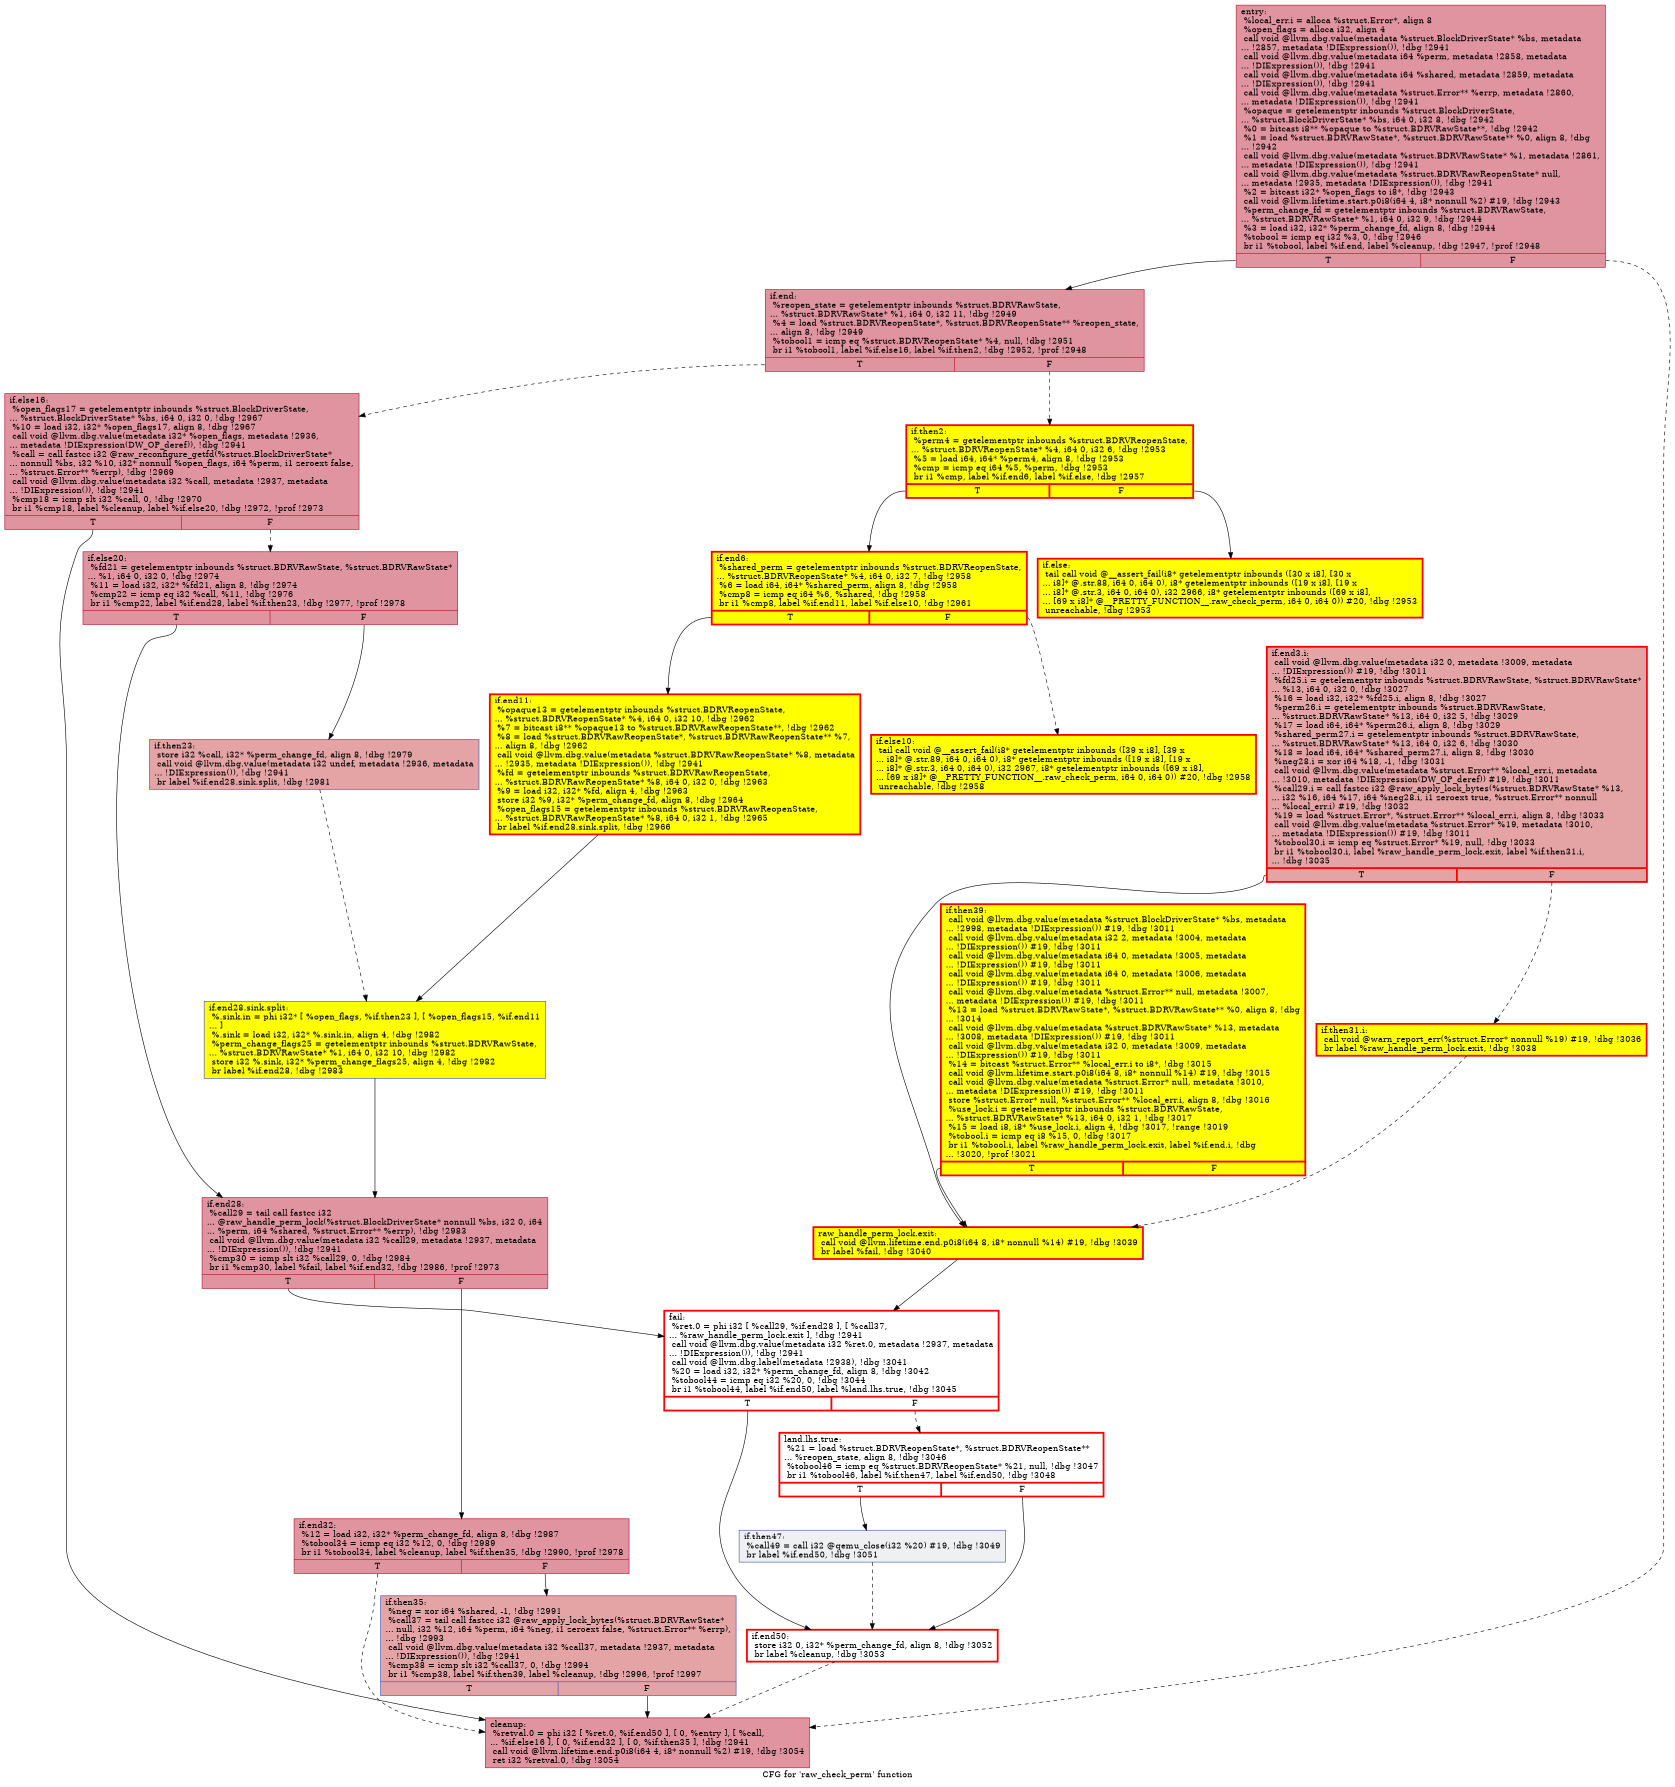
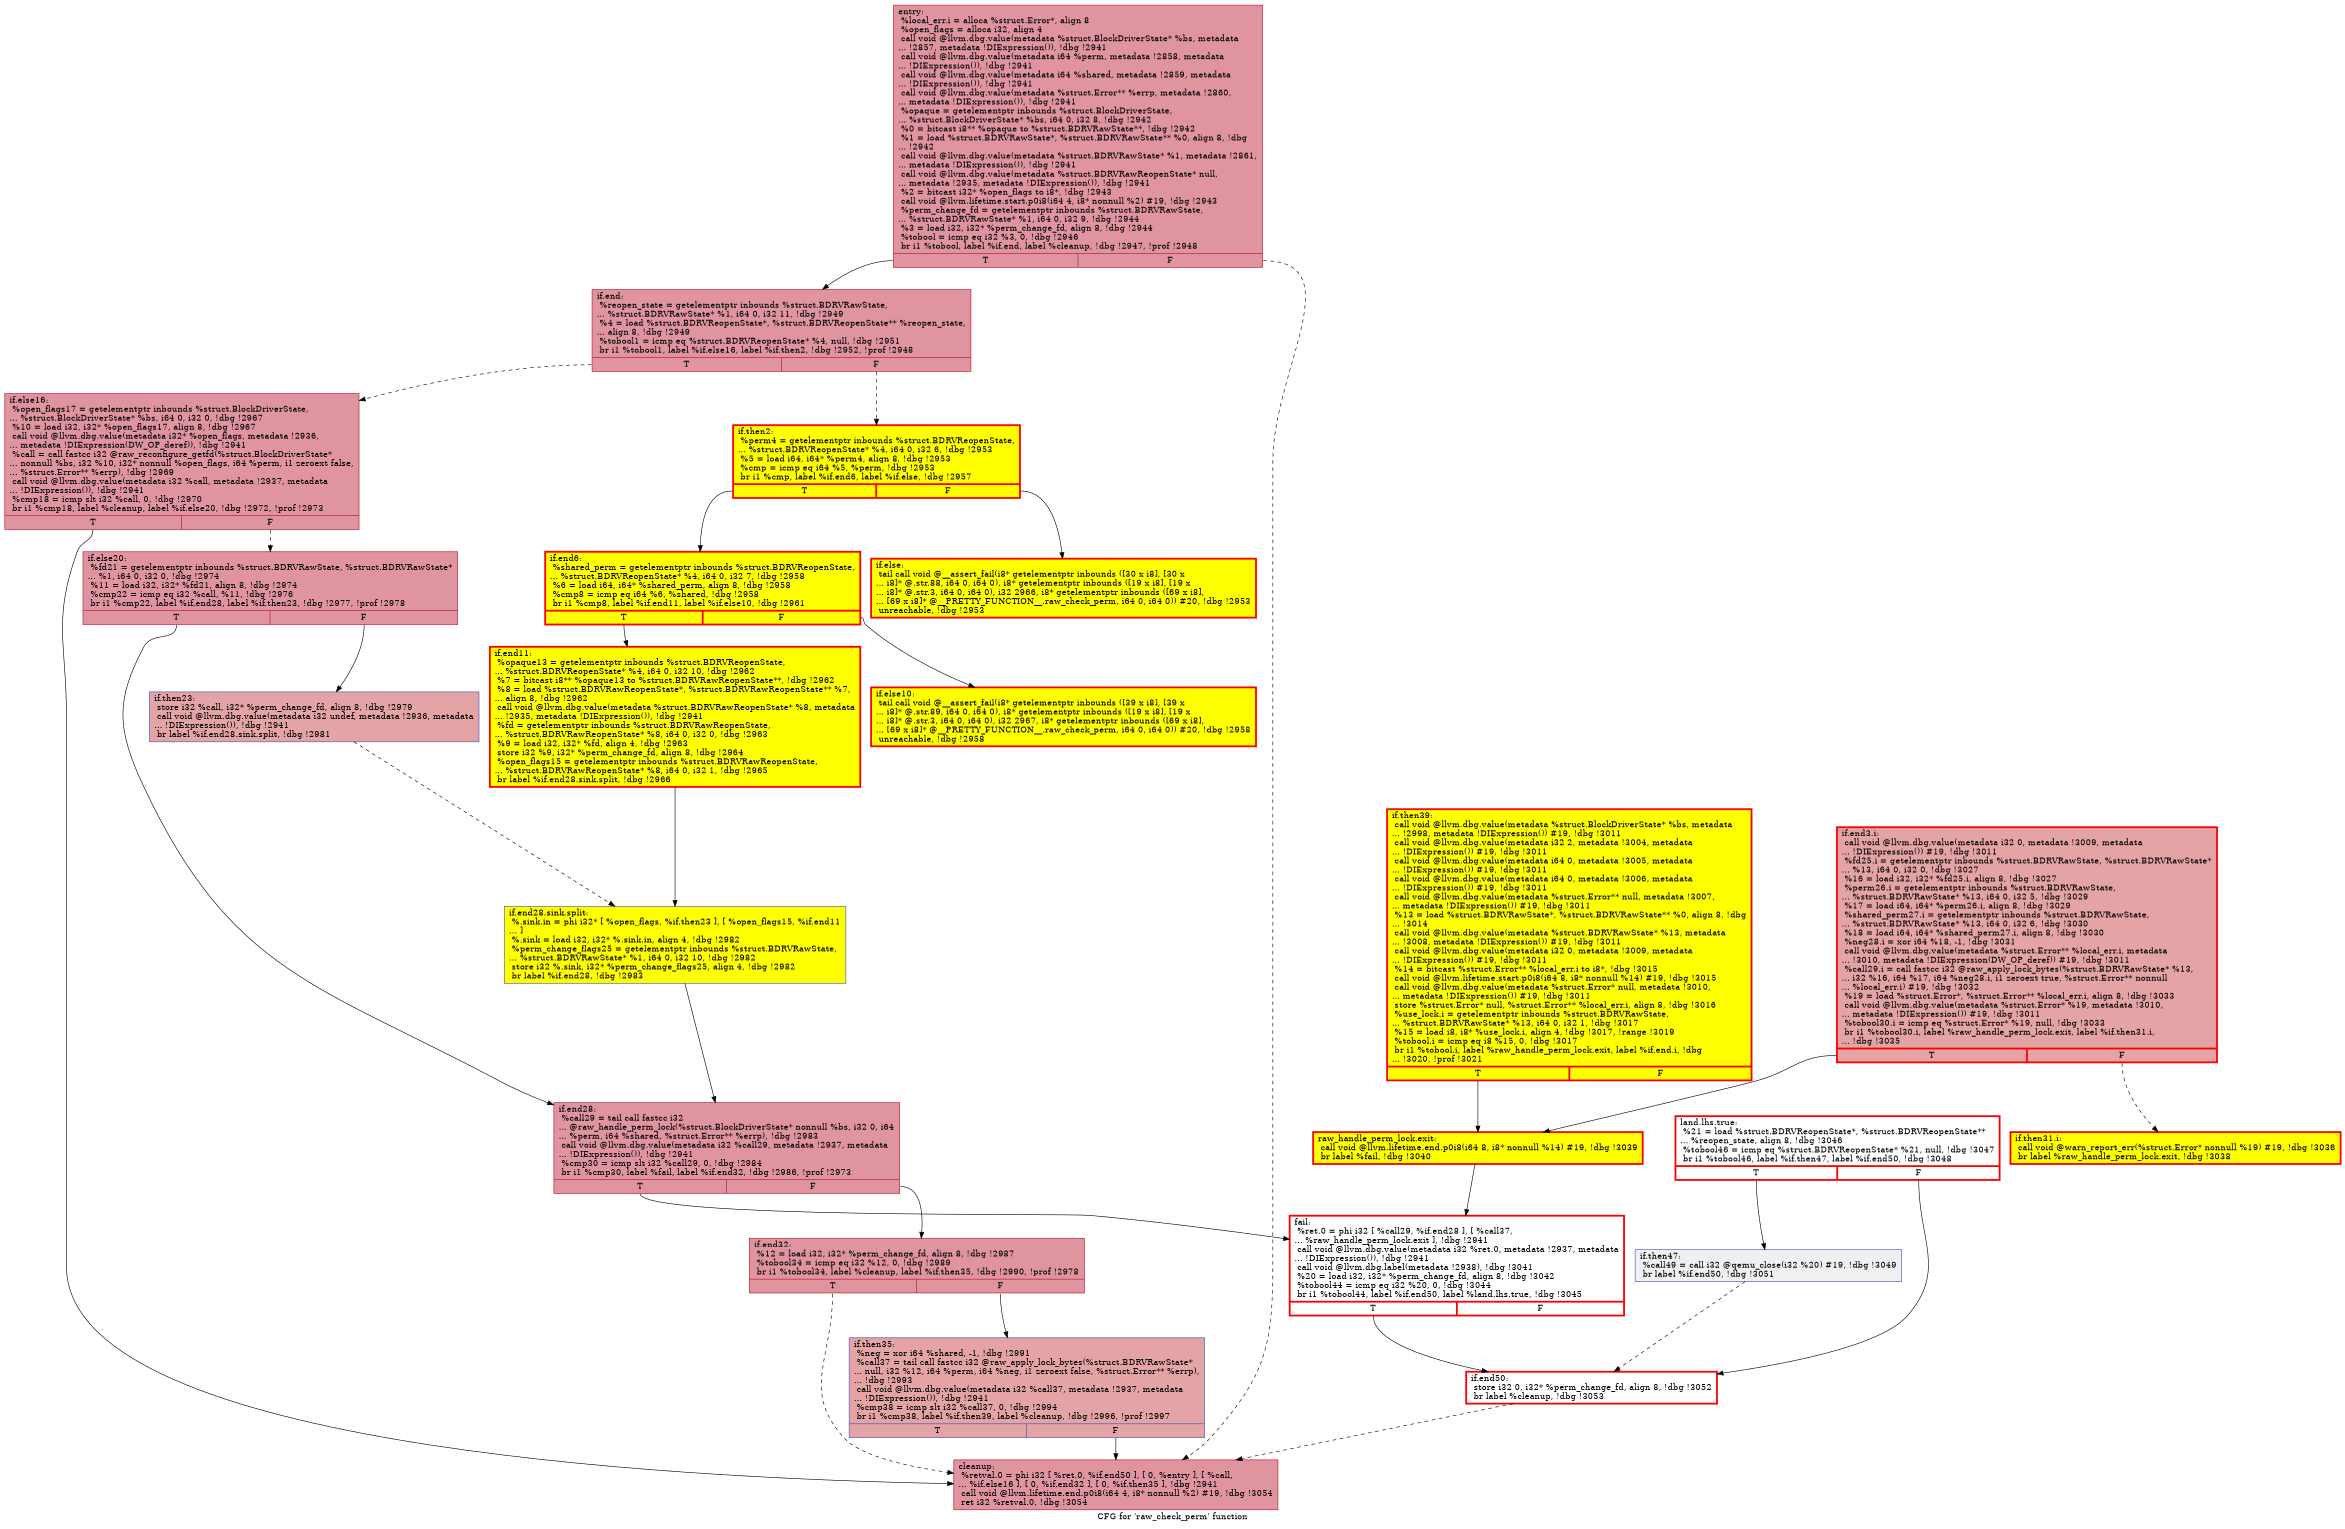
(1045, 672) -> (911, 657)
(1318, 1172) -> none
(916, 1419) -> none
